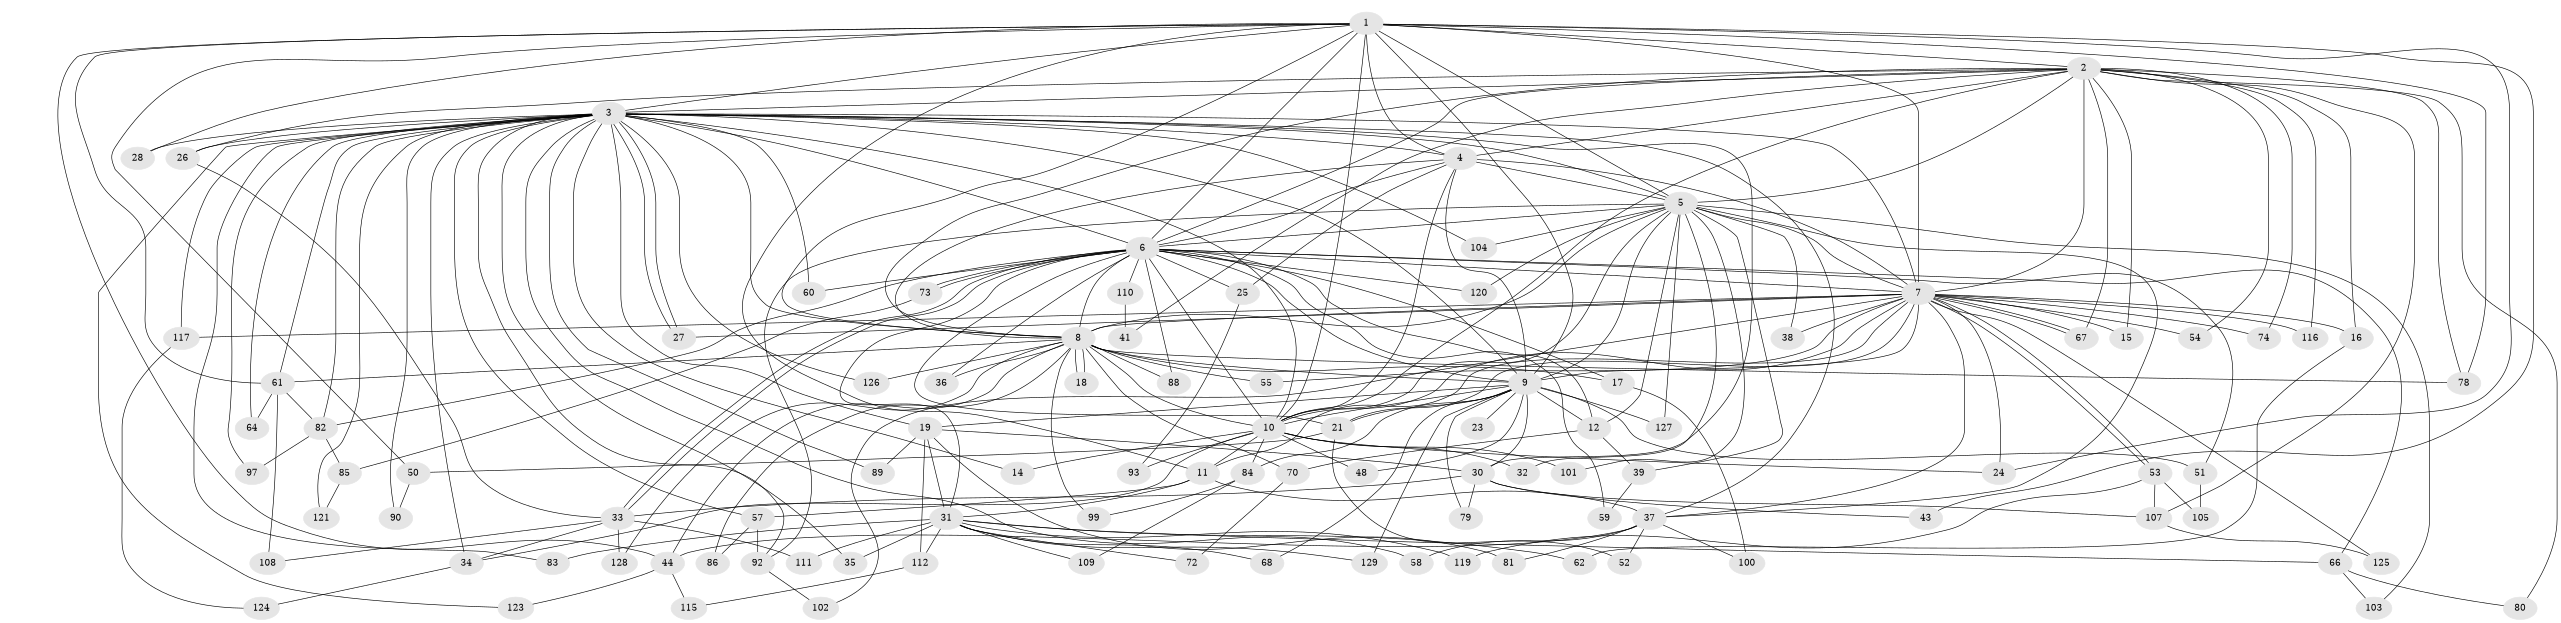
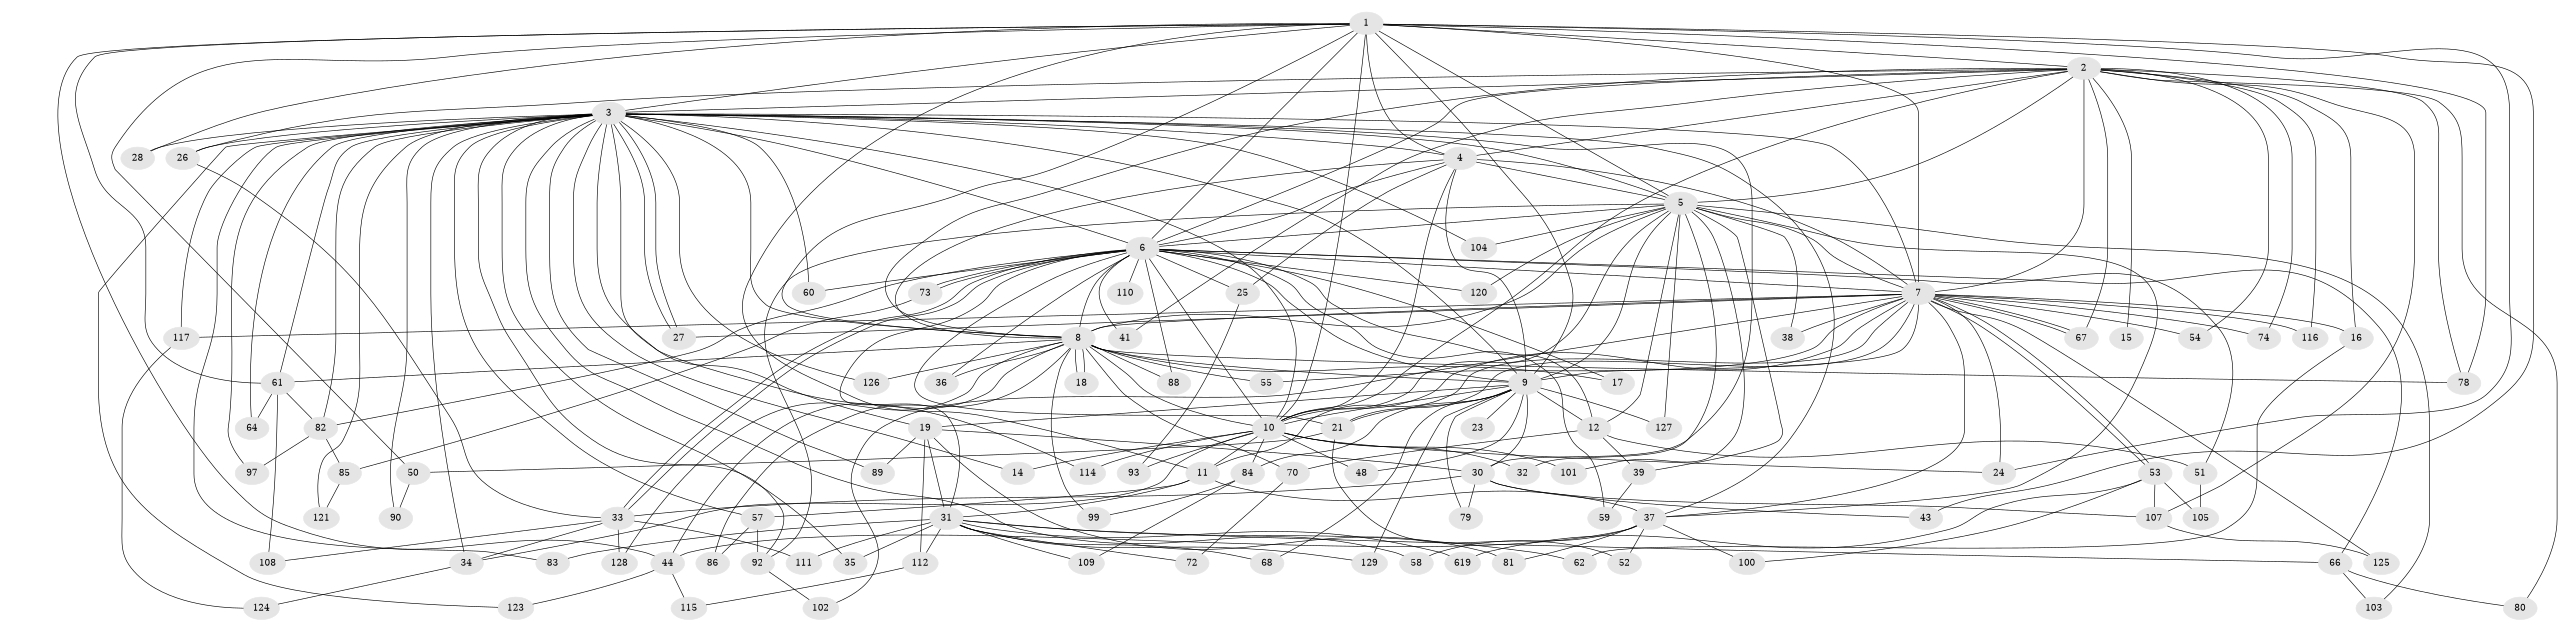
(2025, 308) -> none
(1125, 318) -> (1100, 288)
(1710, 448) -> (1957, 537)
(1856, 459) -> (1898, 449)
none -> (1088, 473)
(1463, 563) -> (1463, 563)
